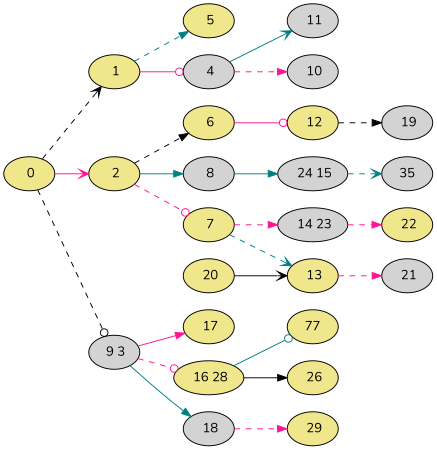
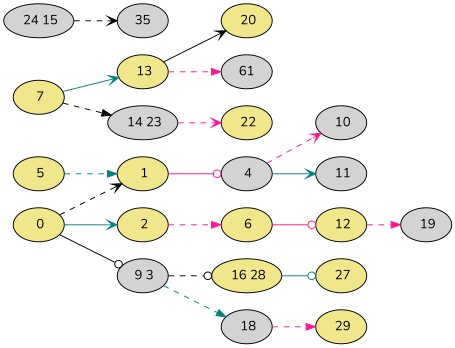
(157, 49) -> (86, 174)
(256, 72) -> (290, 151)
(355, 123) -> (379, 225)
(157, 151) -> (190, 225)
(67, 174) -> (86, 225)
(209, 174) -> none
(360, 174) -> (91, 21)
(158, 197) -> none
(251, 225) -> (82, 108)
(360, 225) -> (195, 123)
(257, 248) -> (86, 86)
(70, 260) -> (87, 249)
(256, 276) -> (191, 48)
(407, 276) -> (247, 72)
(209, 327) -> none
(313, 327) -> (341, 276)
(154, 363) -> (186, 276)
(313, 378) -> none
(156, 389) -> (191, 299)
